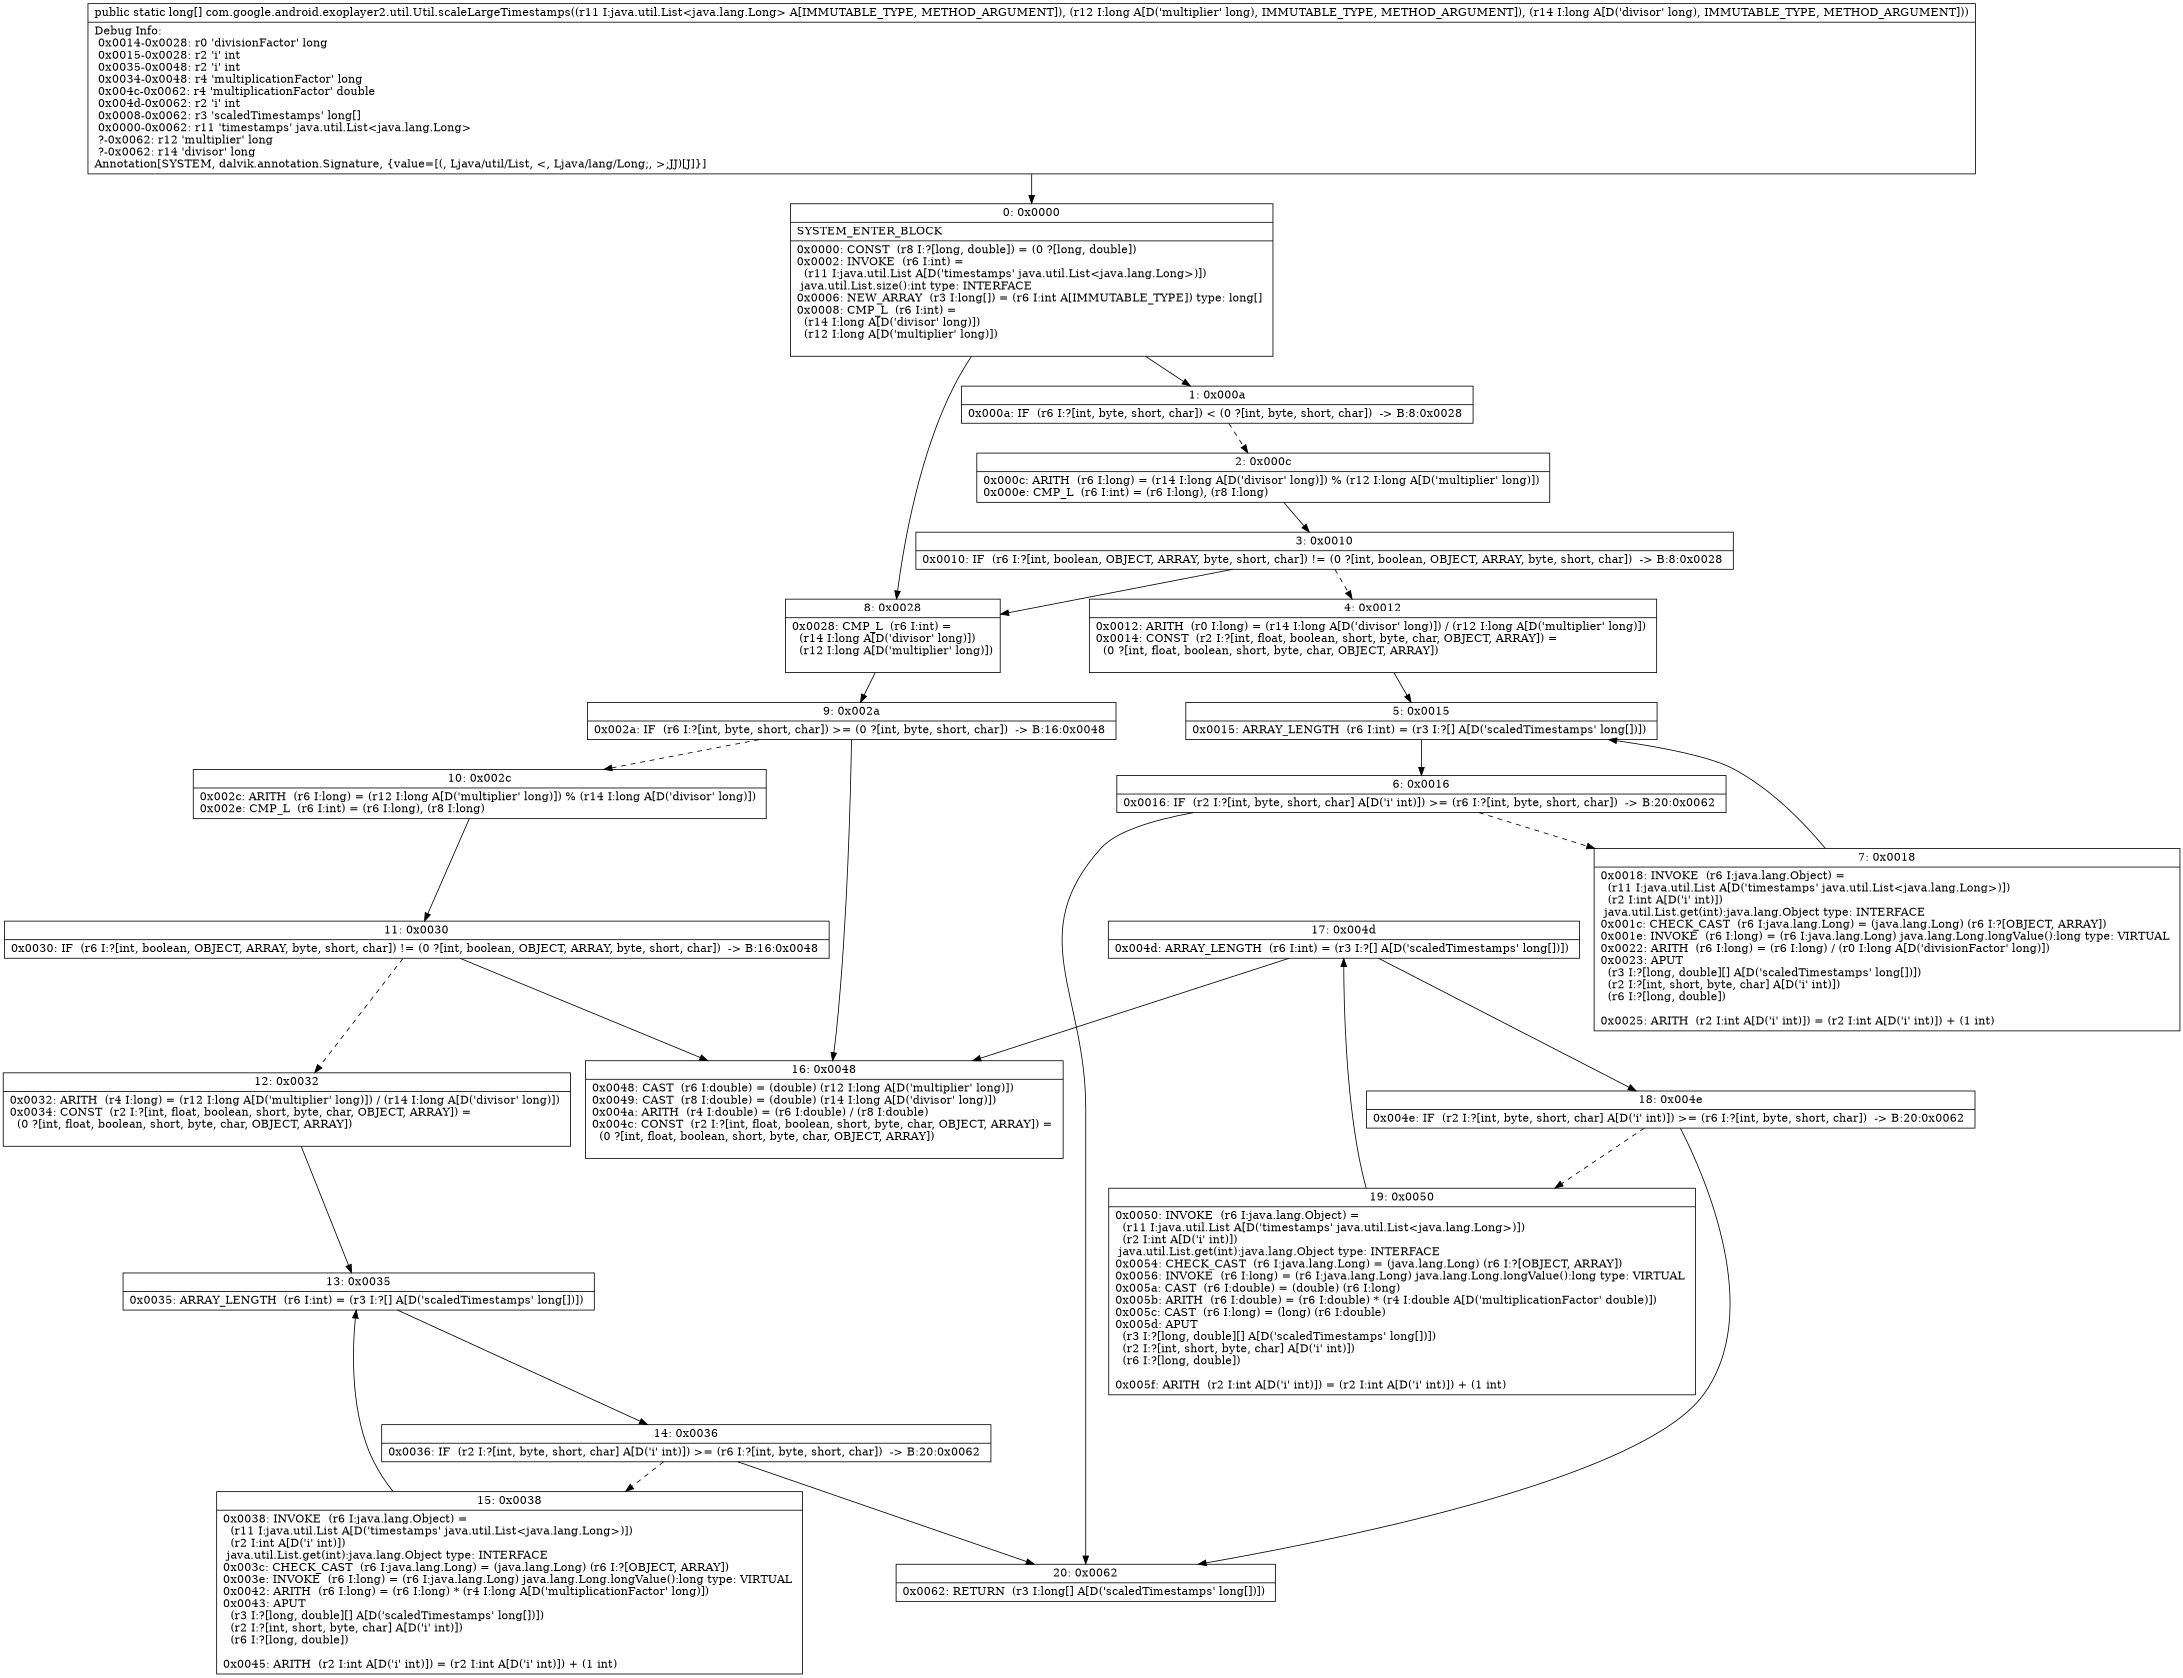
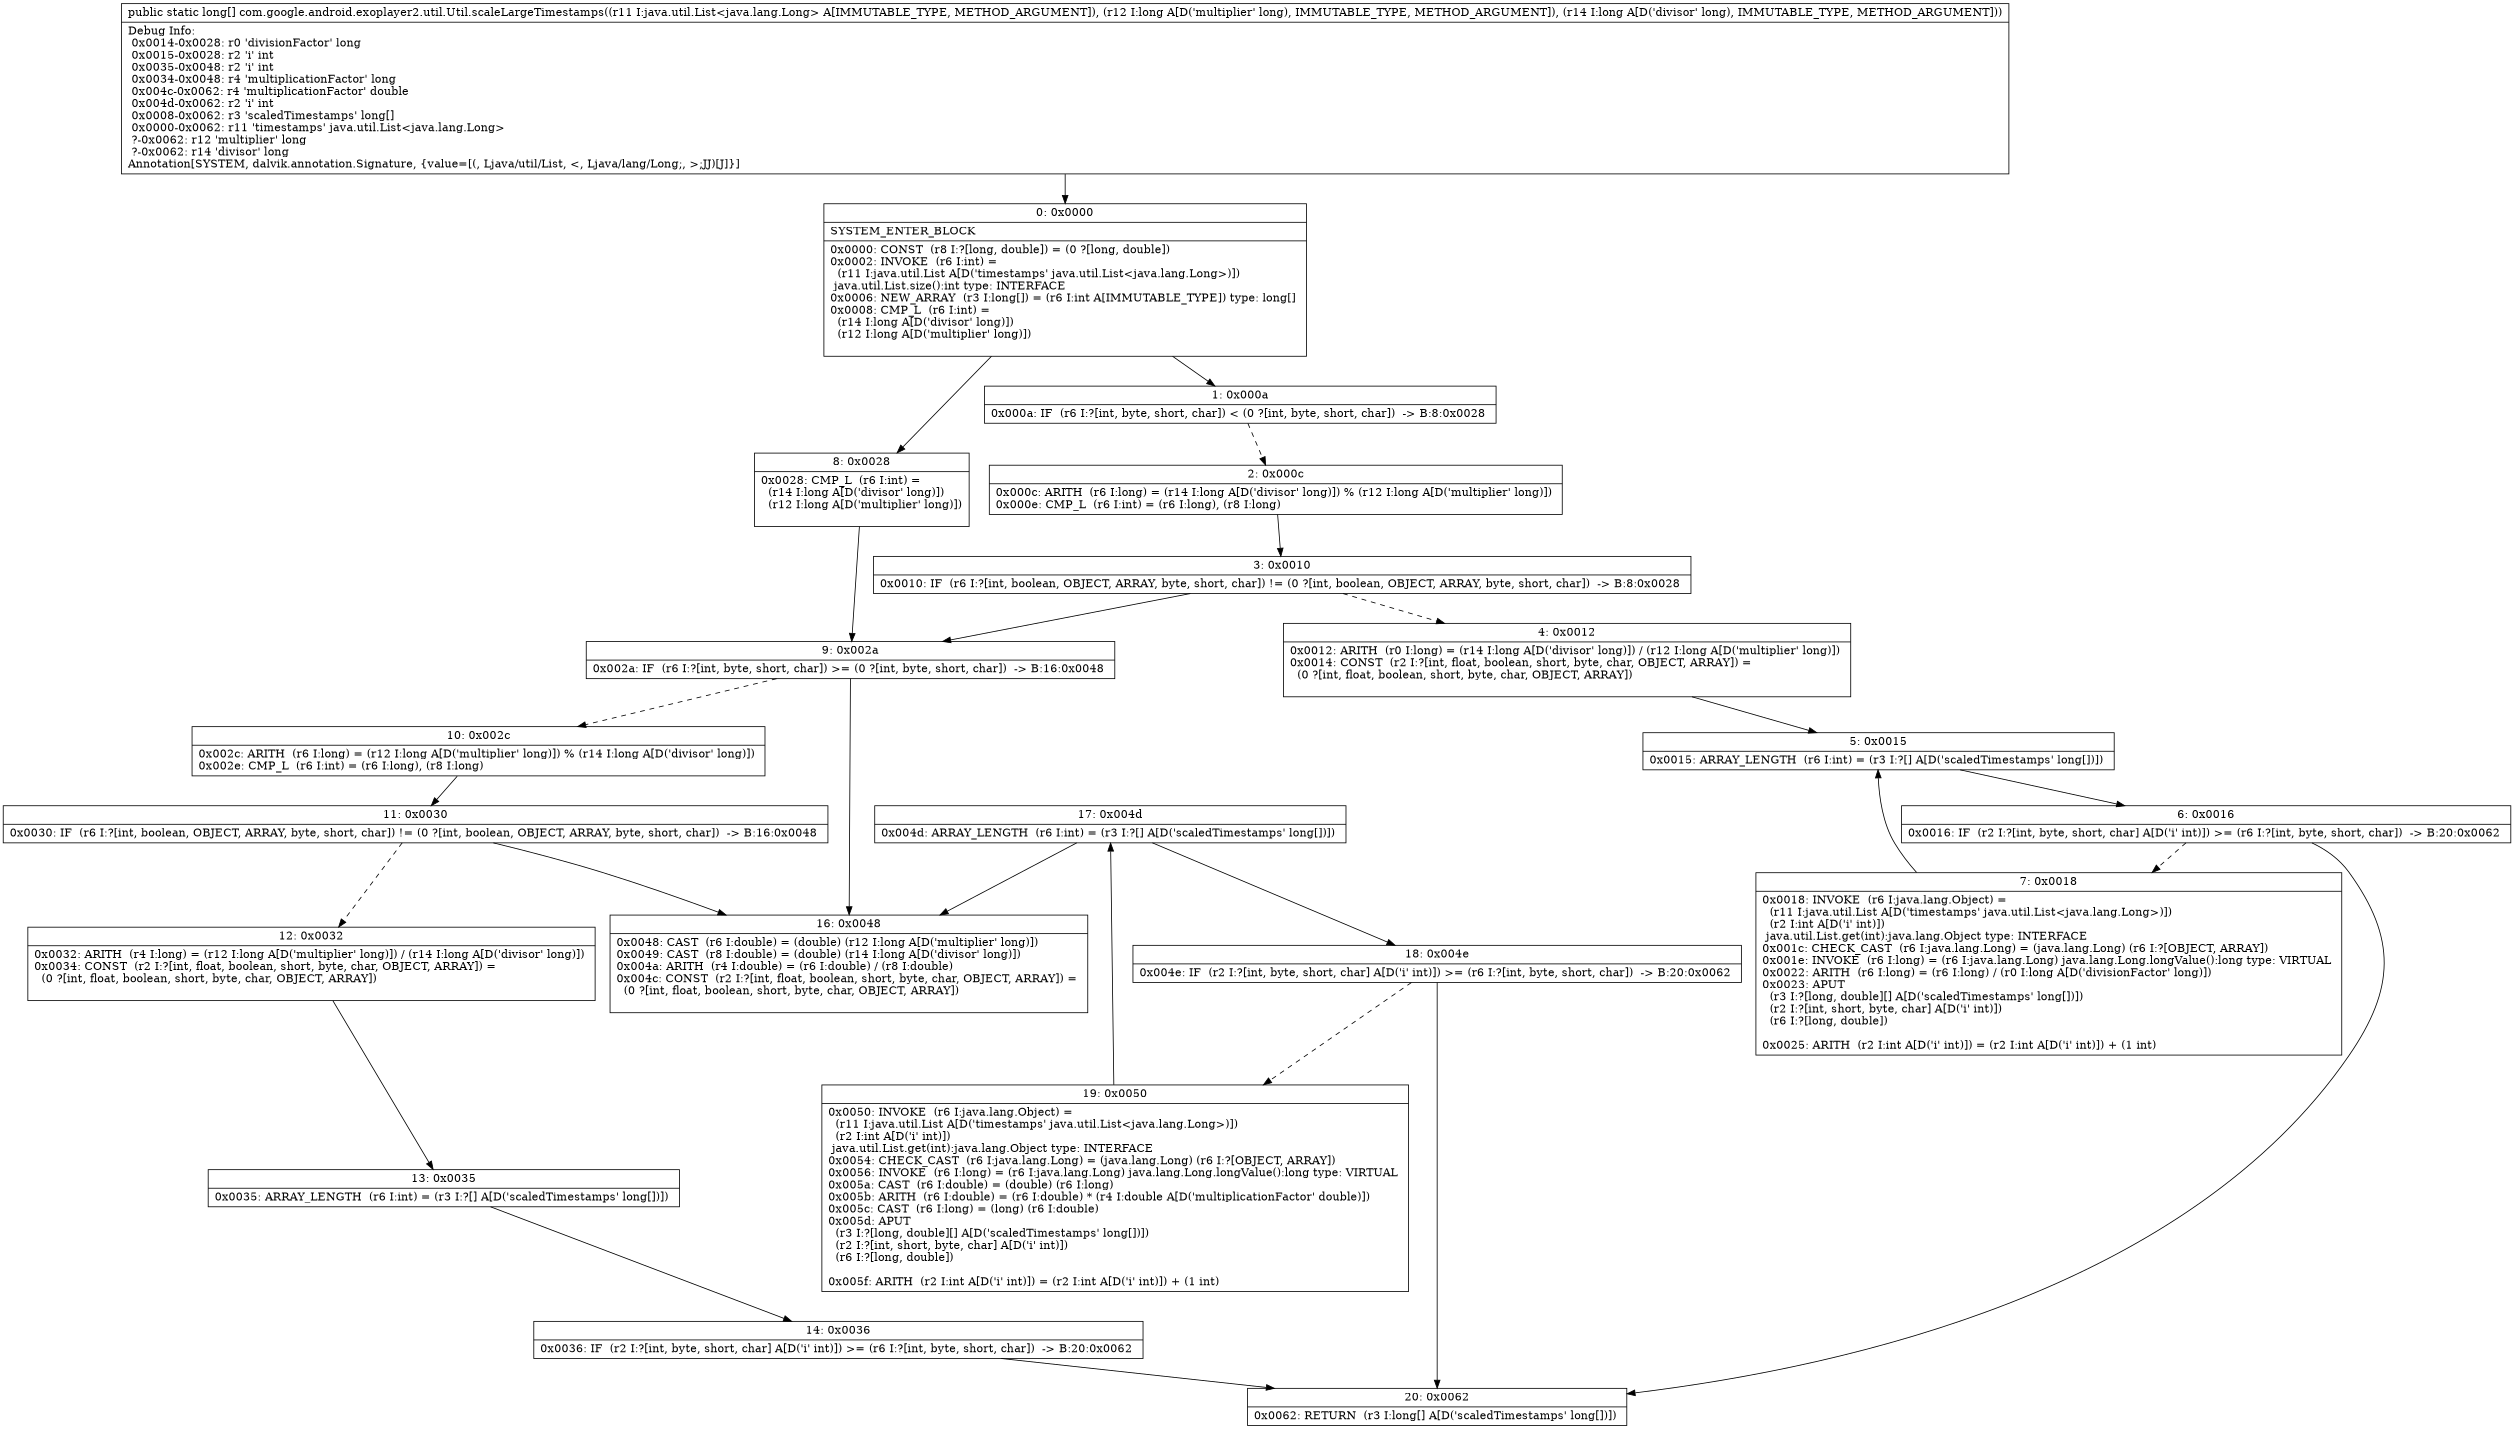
(1121, 591) -> (1070, 617)
(510, 1583) -> none
